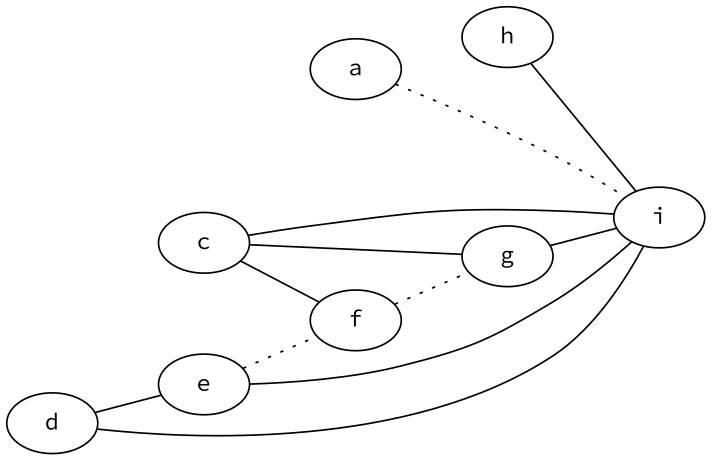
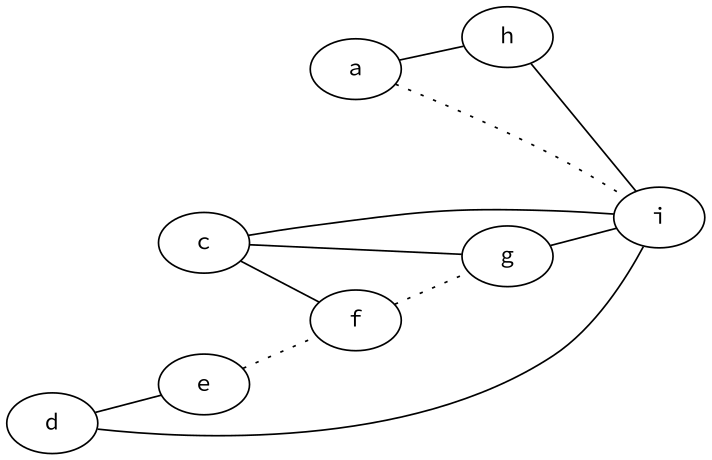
none -> (432, 53)
(455, 351) -> none
